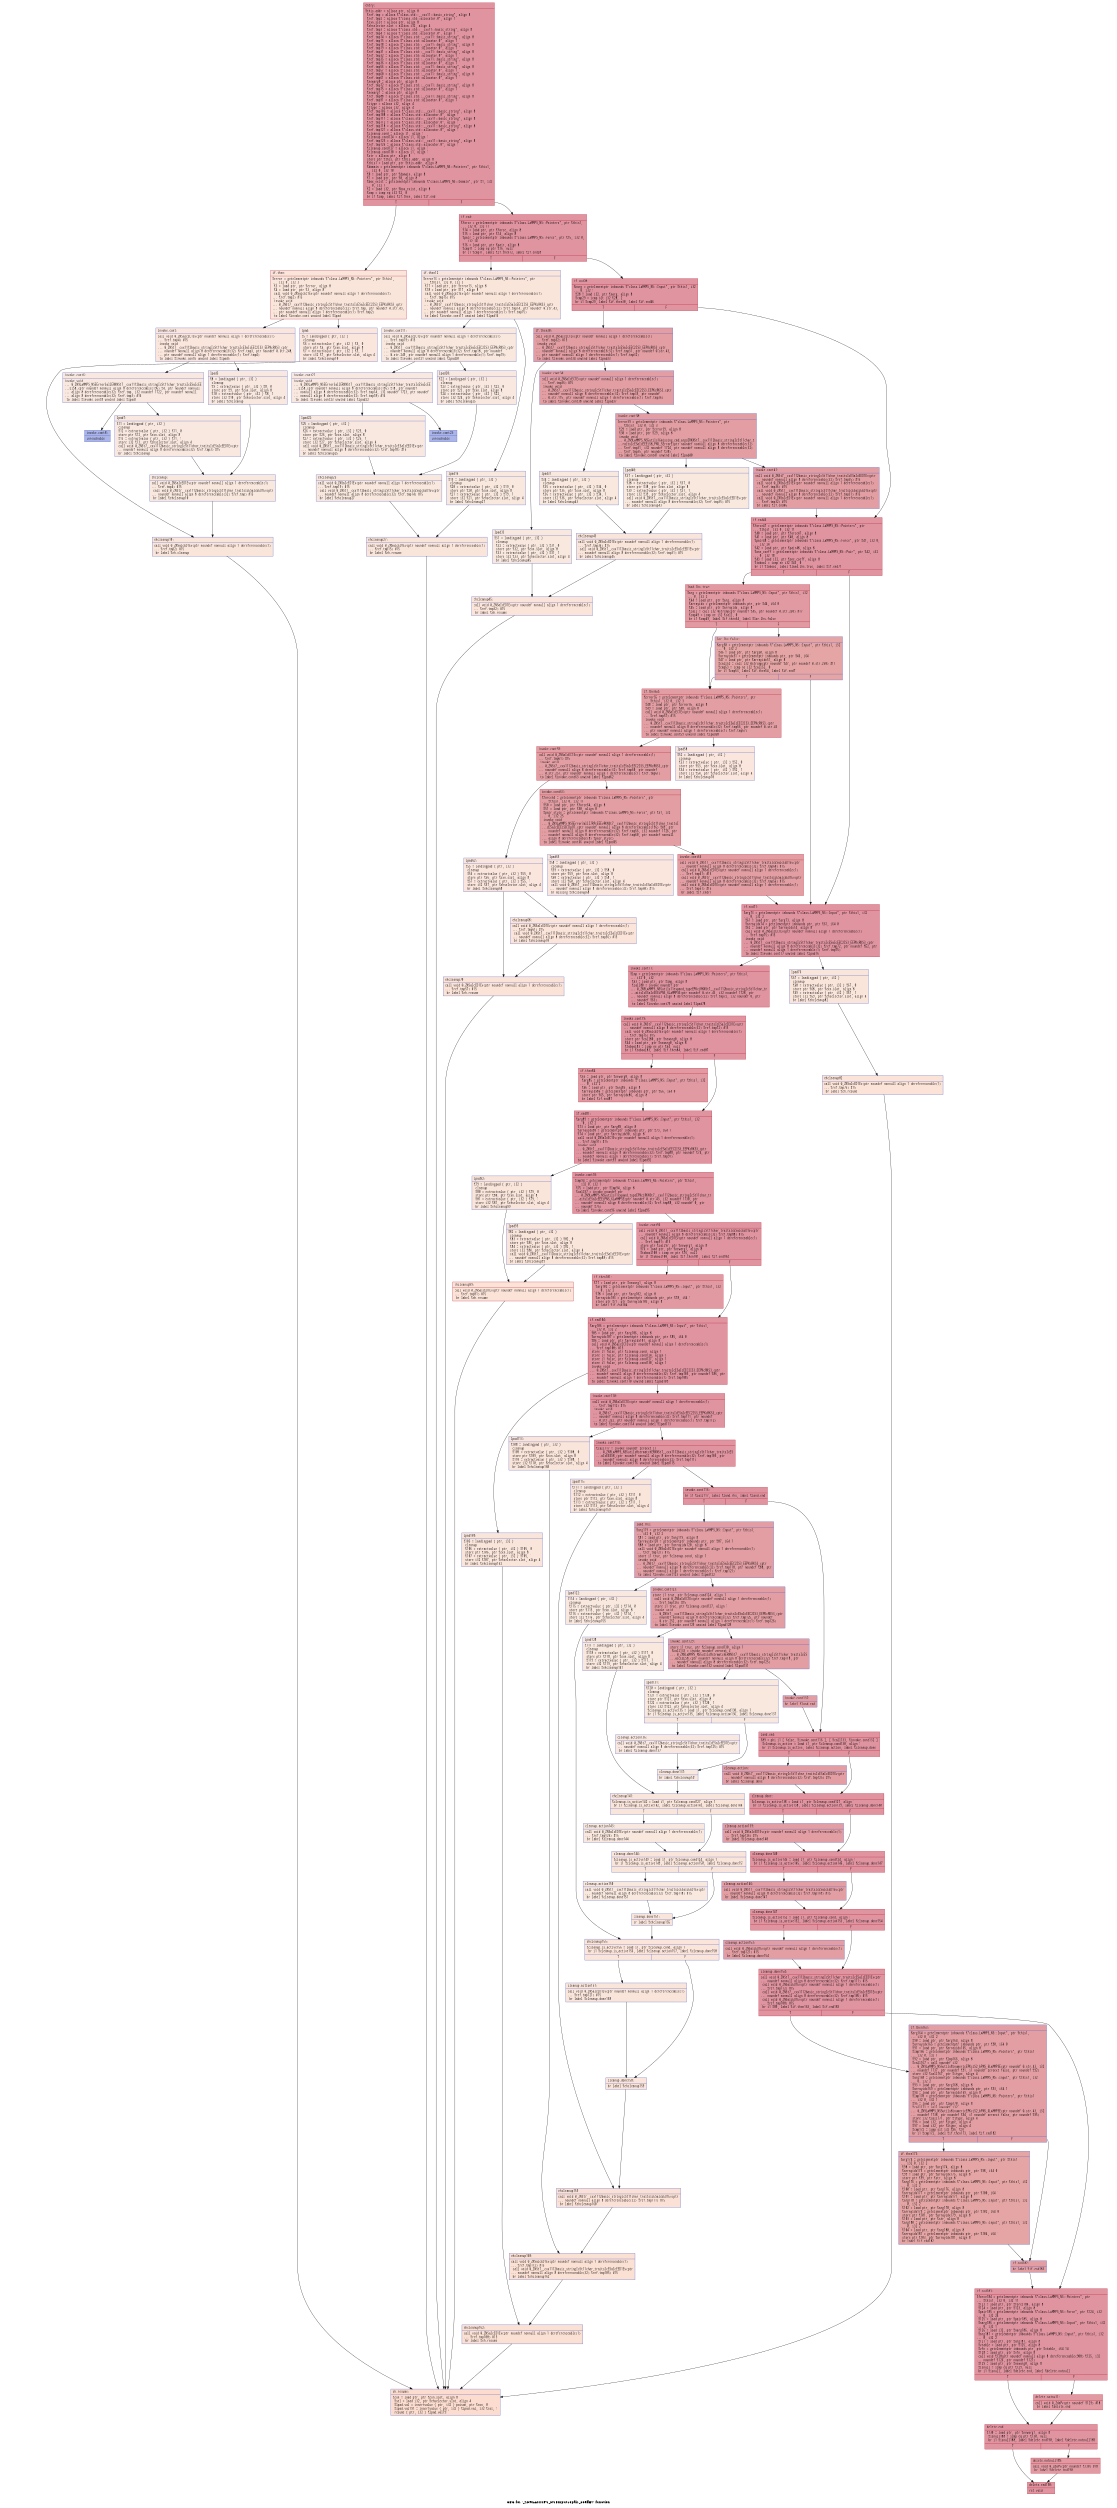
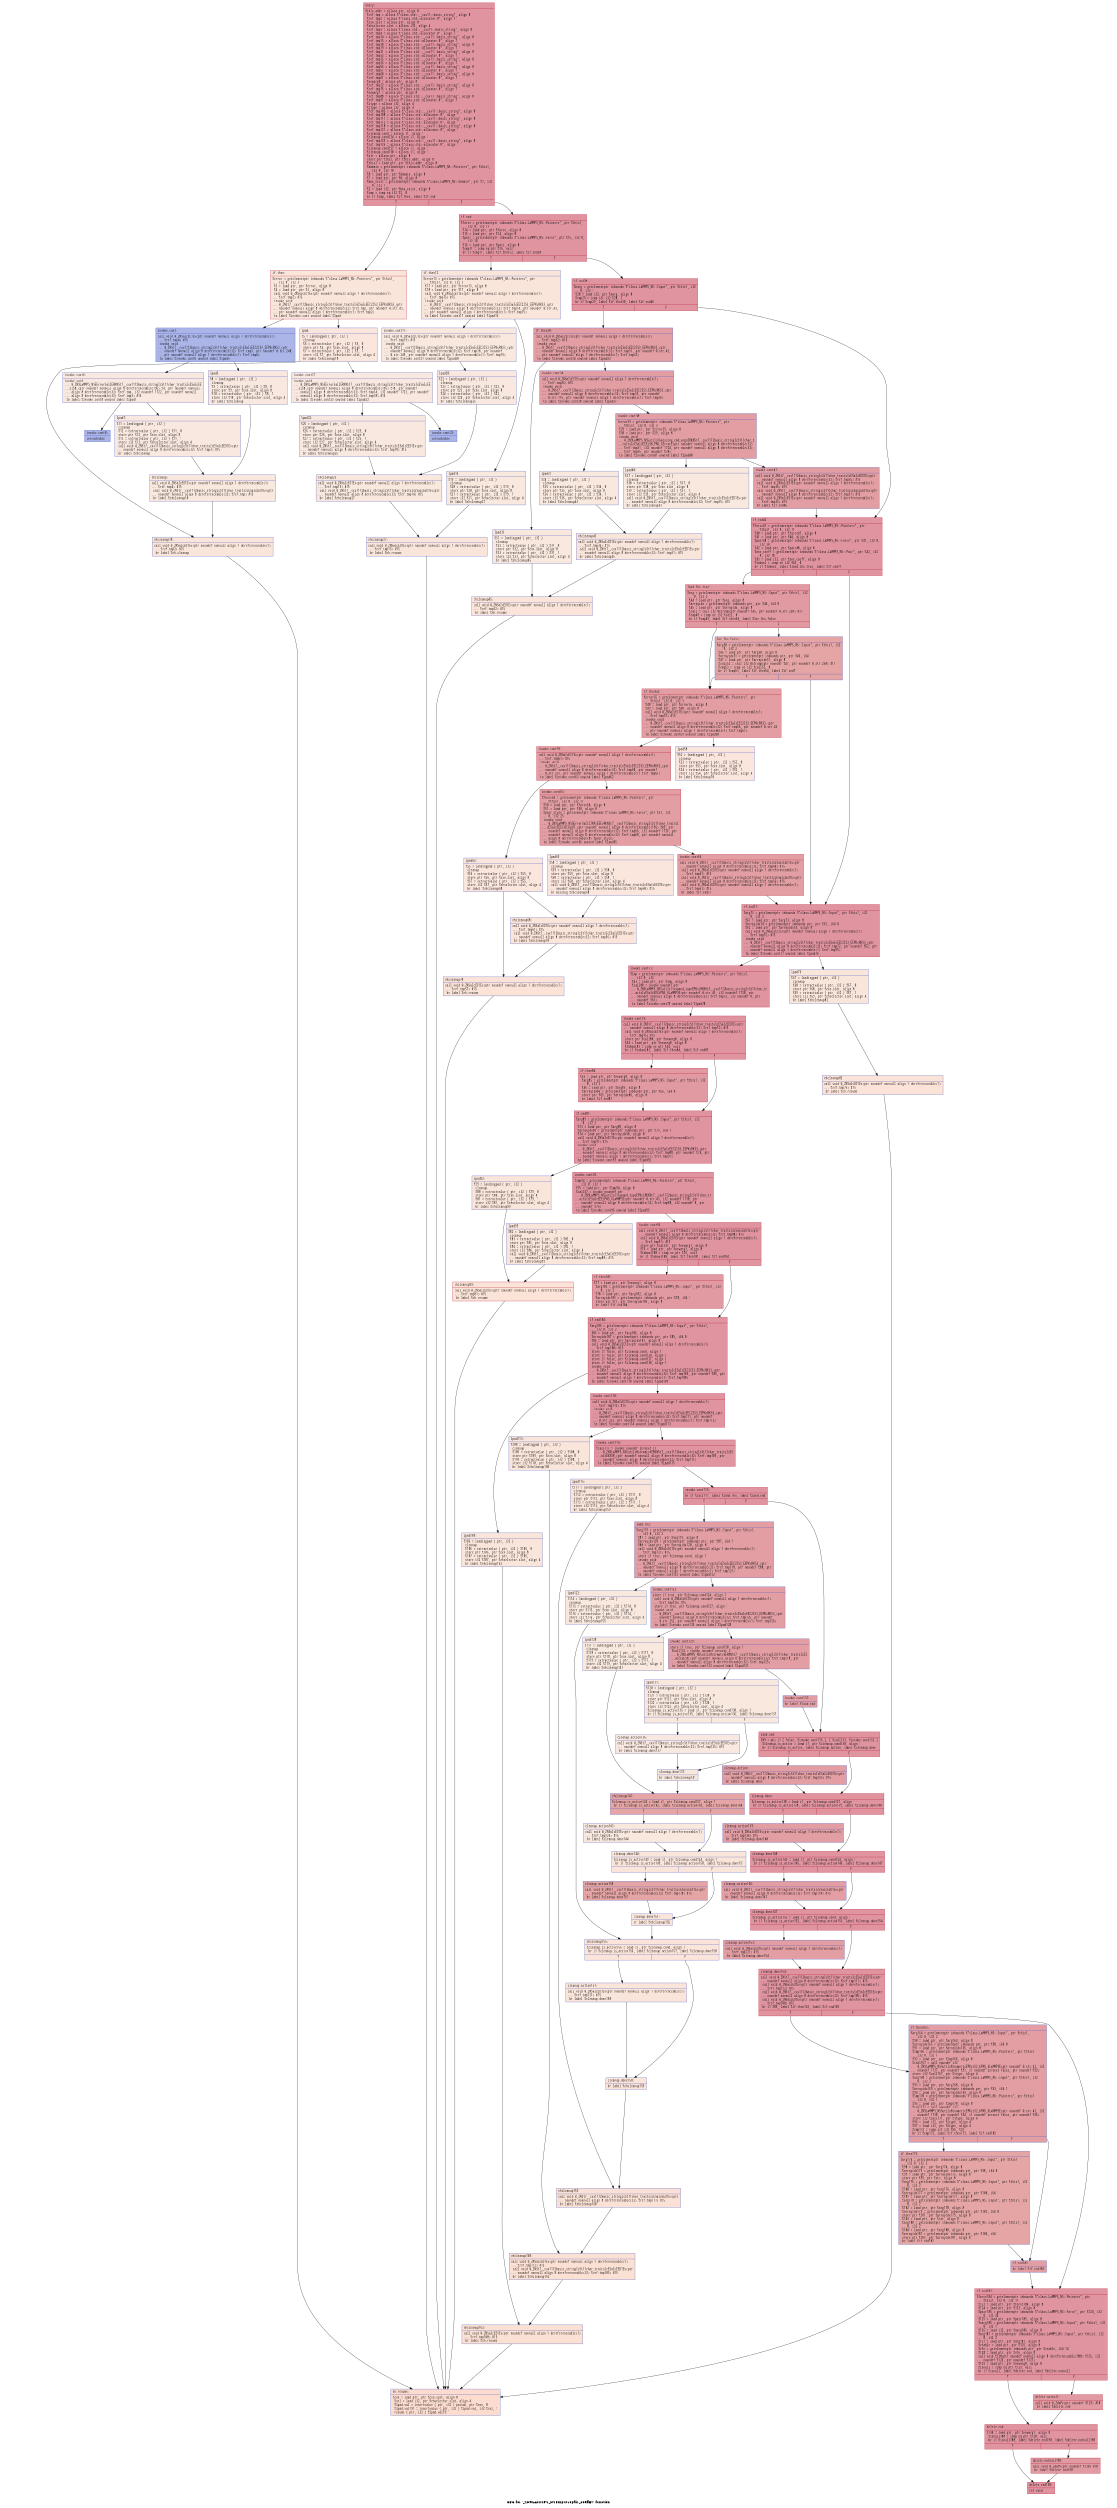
(225, 345) -> (225, 345)
(405, 367) -> (350, 366)
(677, 1804) -> (677, 1804)
(645, 1891) -> (645, 1891)
